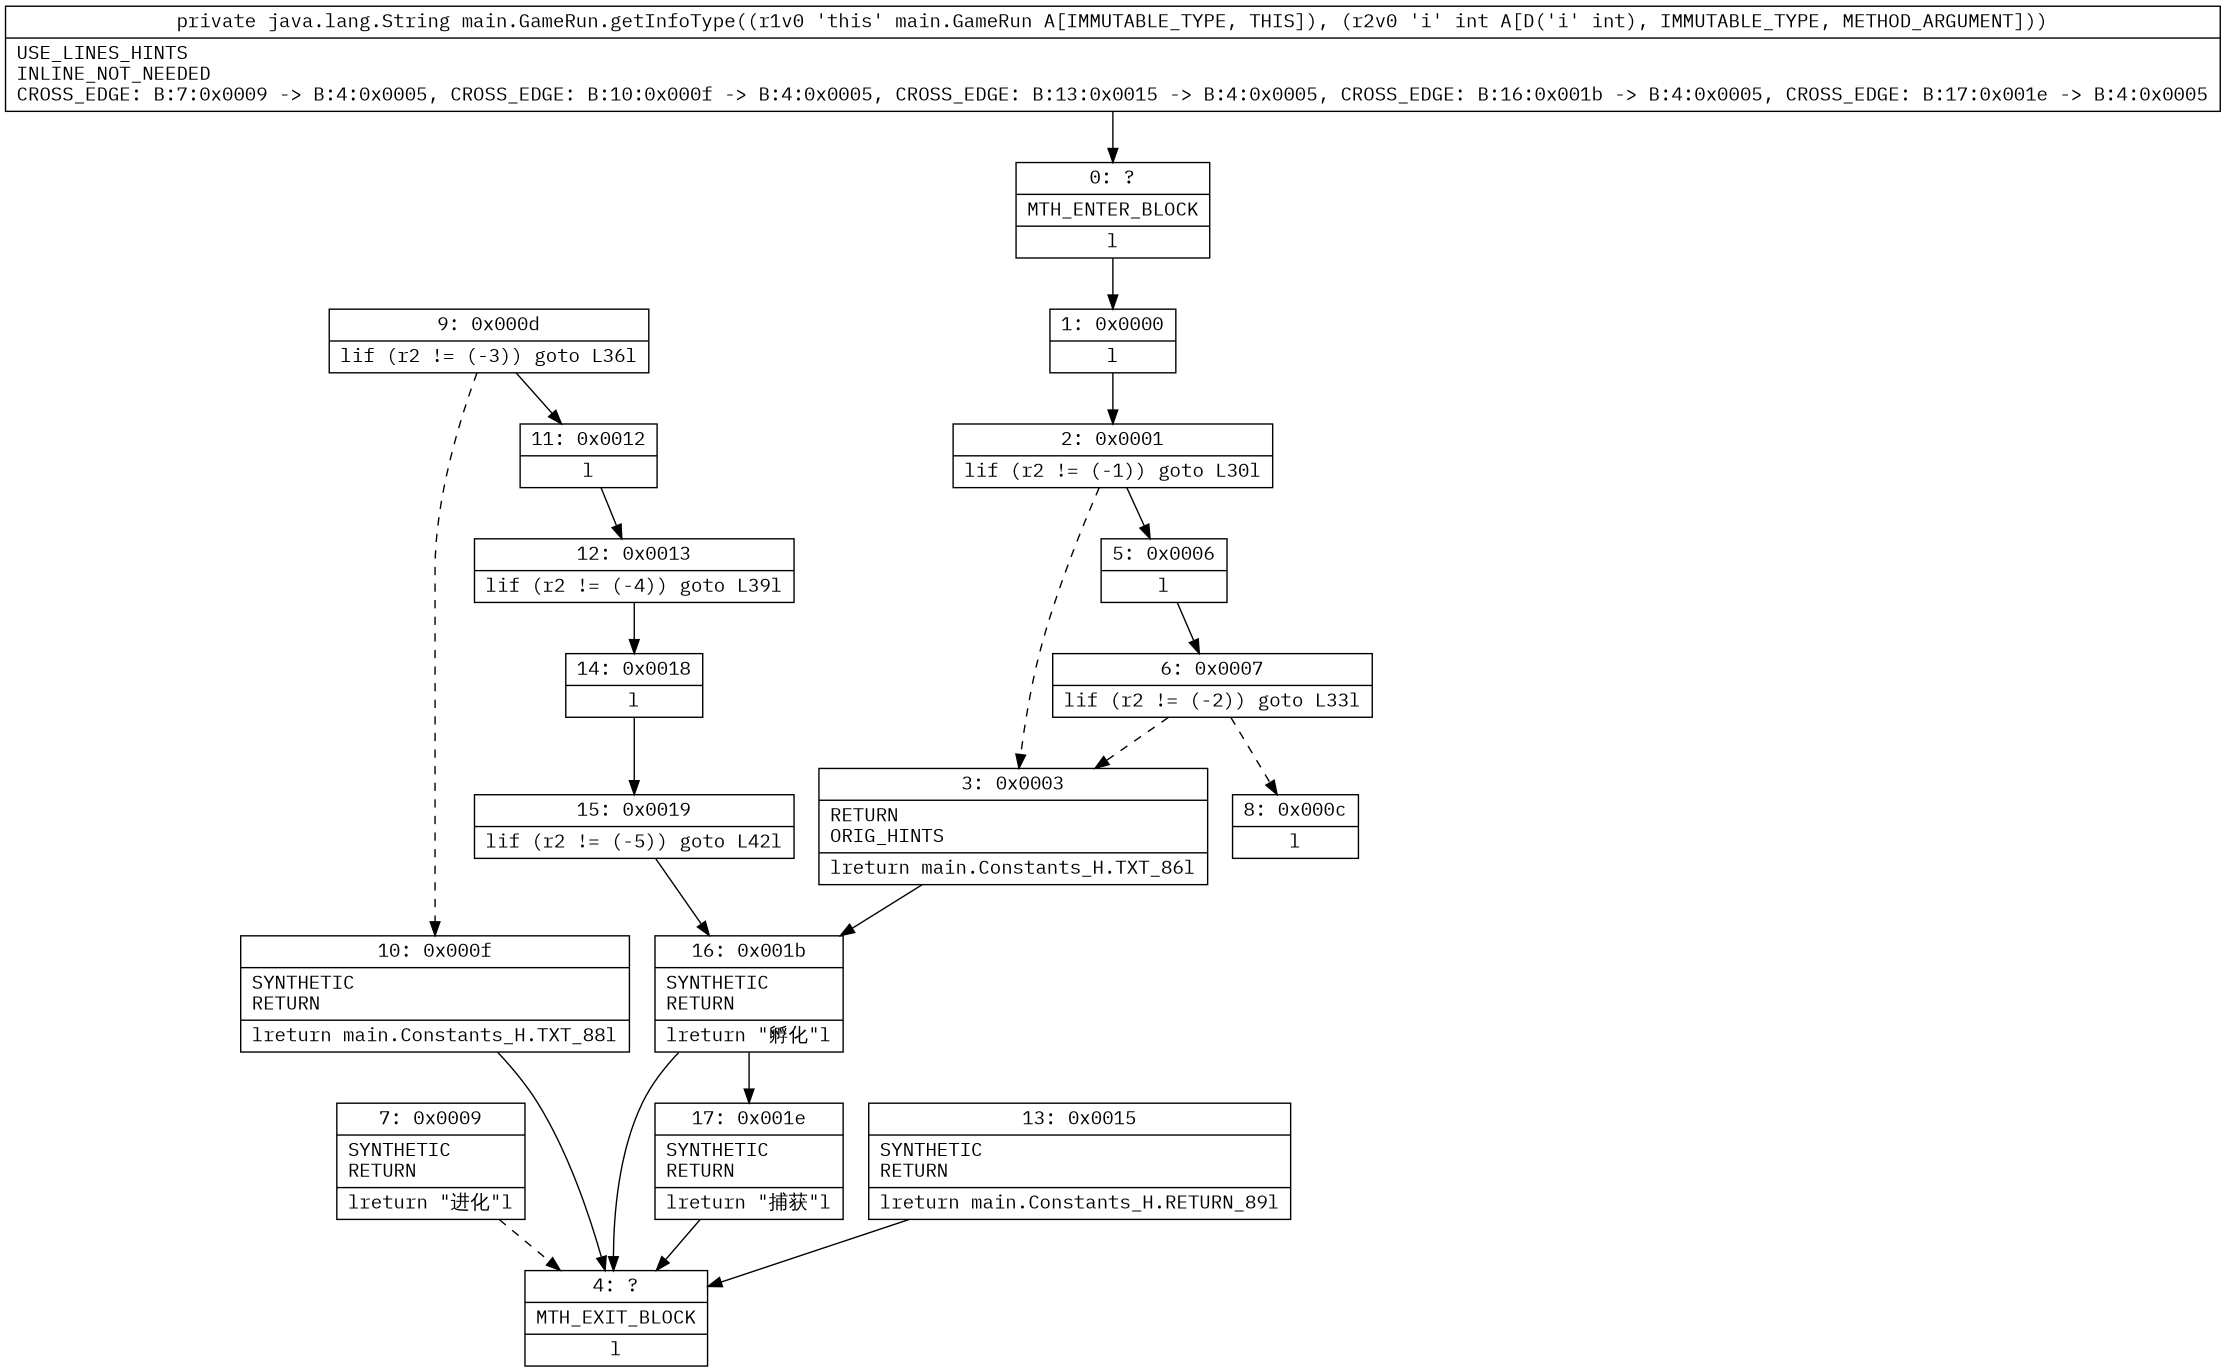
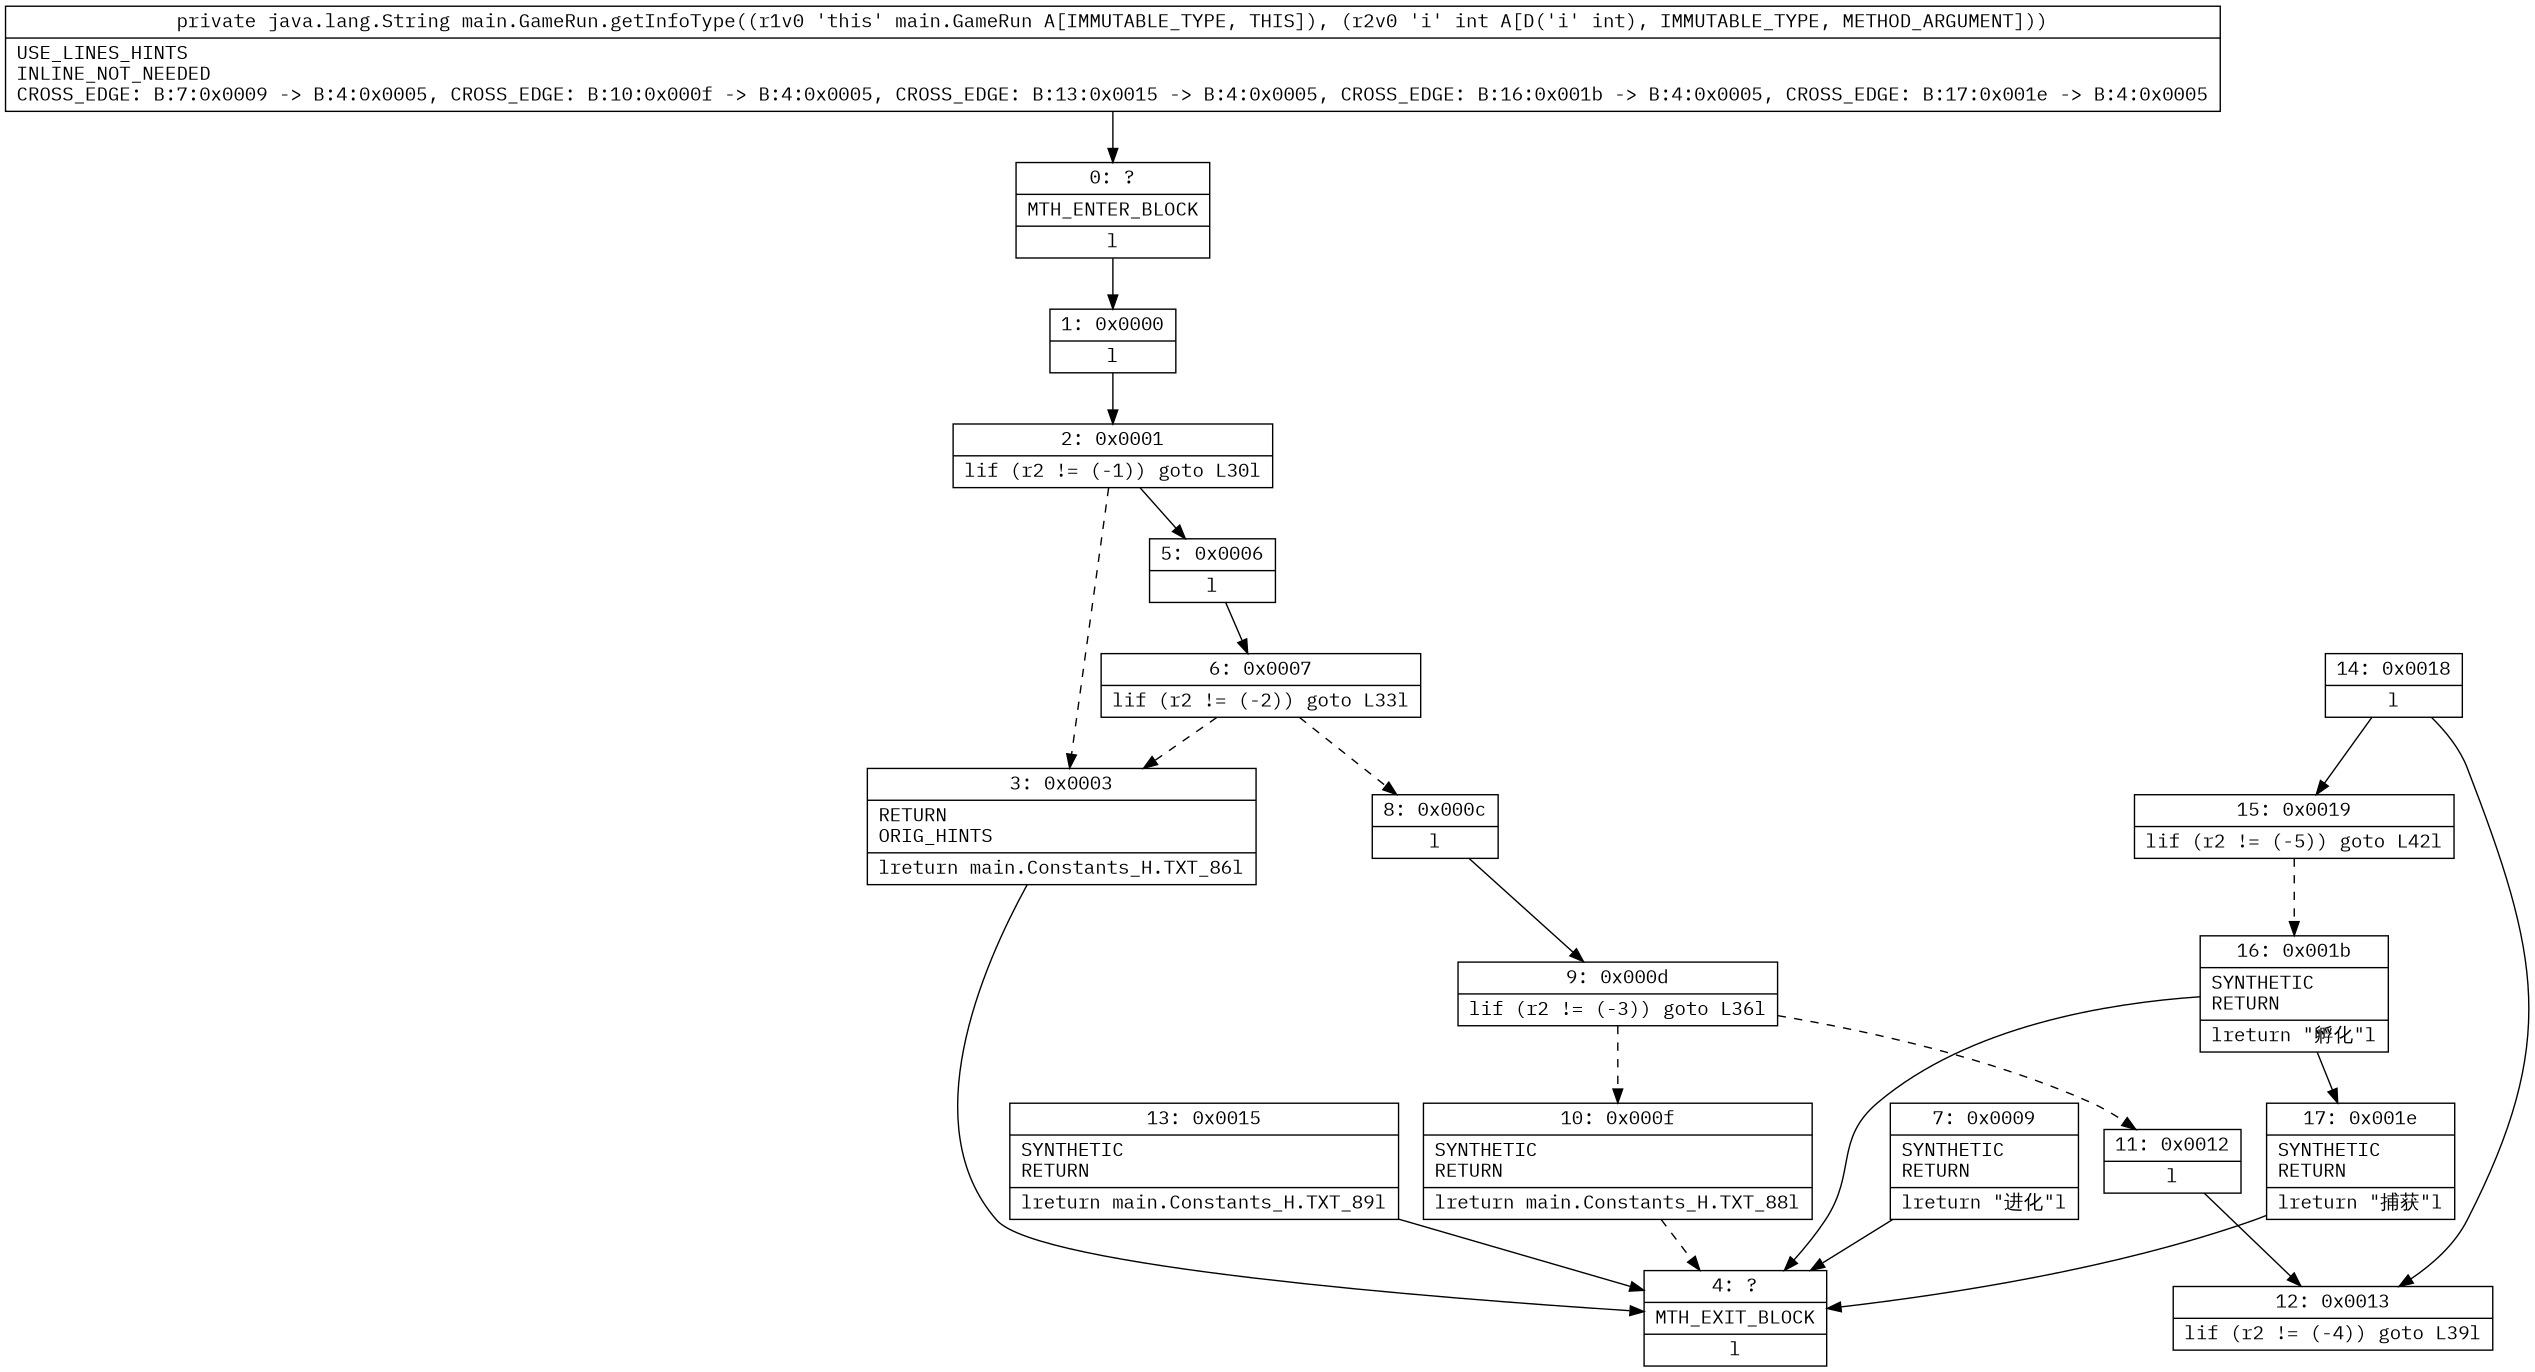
(534, 393) -> (1938, 1050)
(634, 621) -> (2528, 1005)
(678, 891) -> (2294, 890)
none -> (1521, 905)
(887, 907) -> (1132, 1261)
(562, 1148) -> (1676, 1239)
(1080, 1203) -> (1204, 1203)
(524, 1240) -> (1858, 1241)
